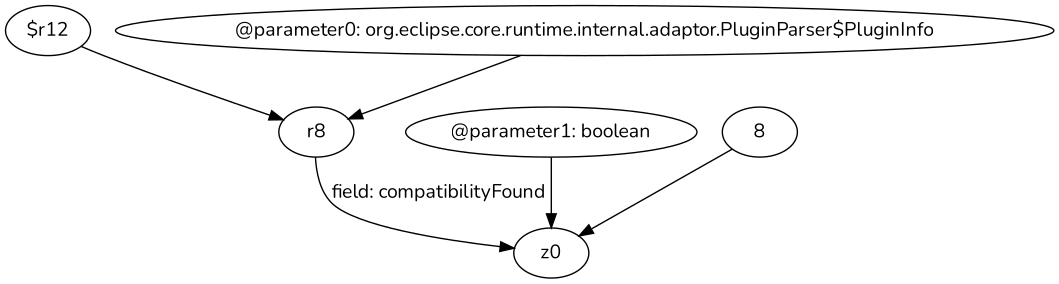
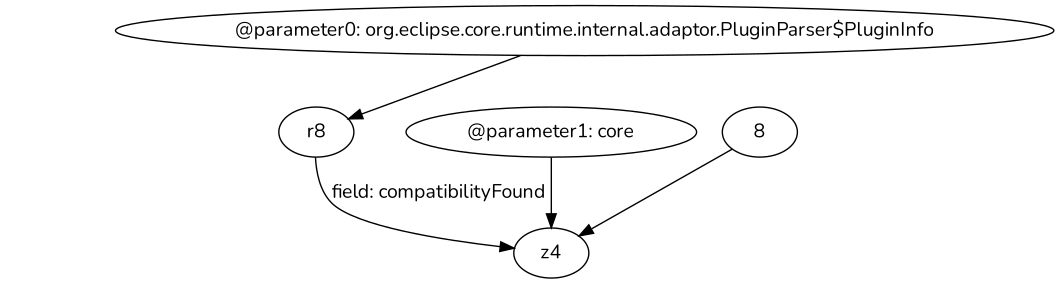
(48, 31) -> none
(551, 132) -> (551, 132)
(551, 253) -> (551, 253)
